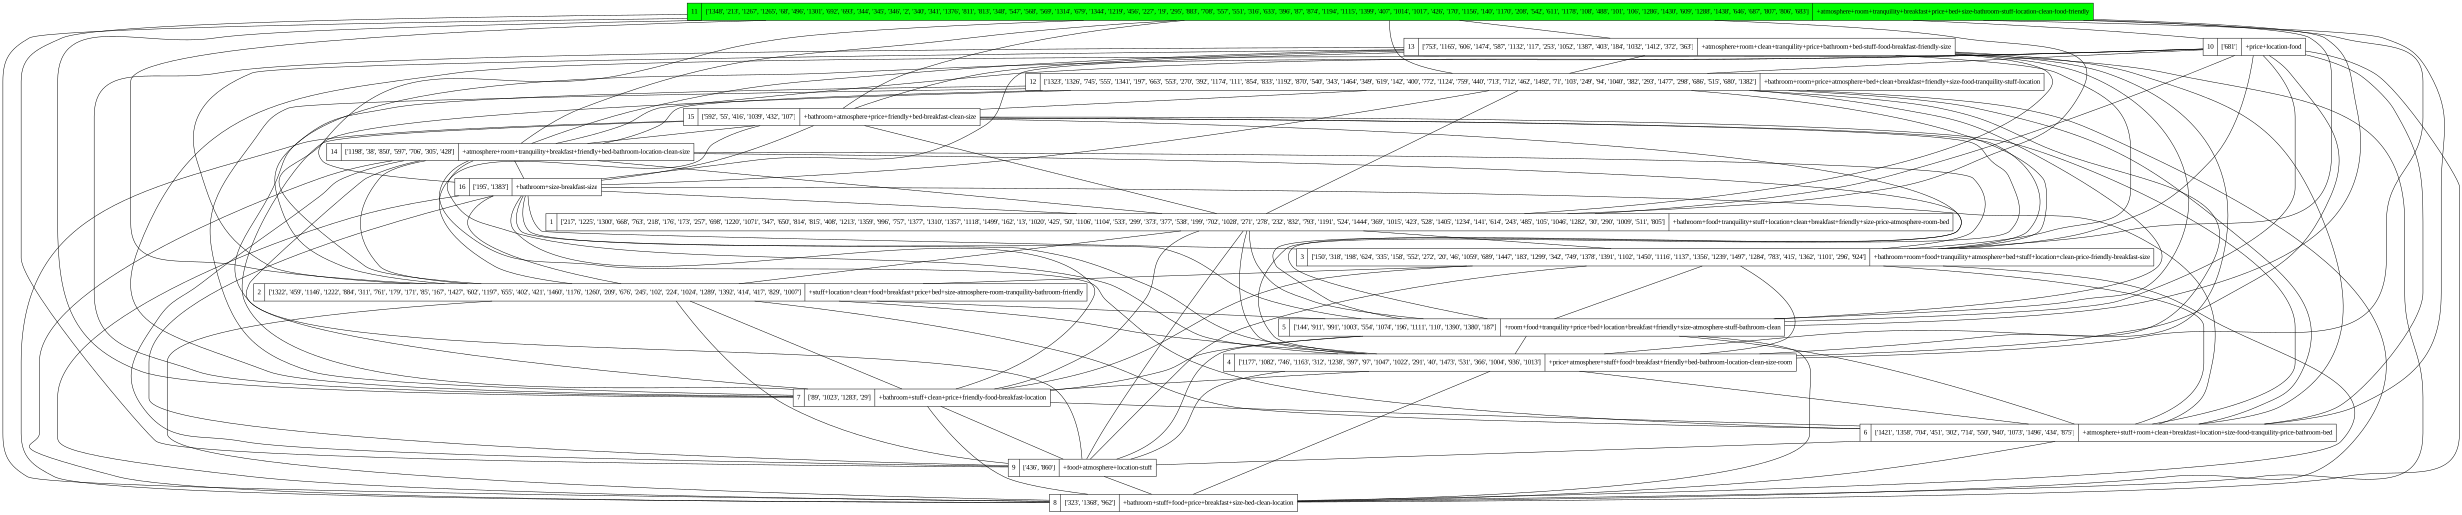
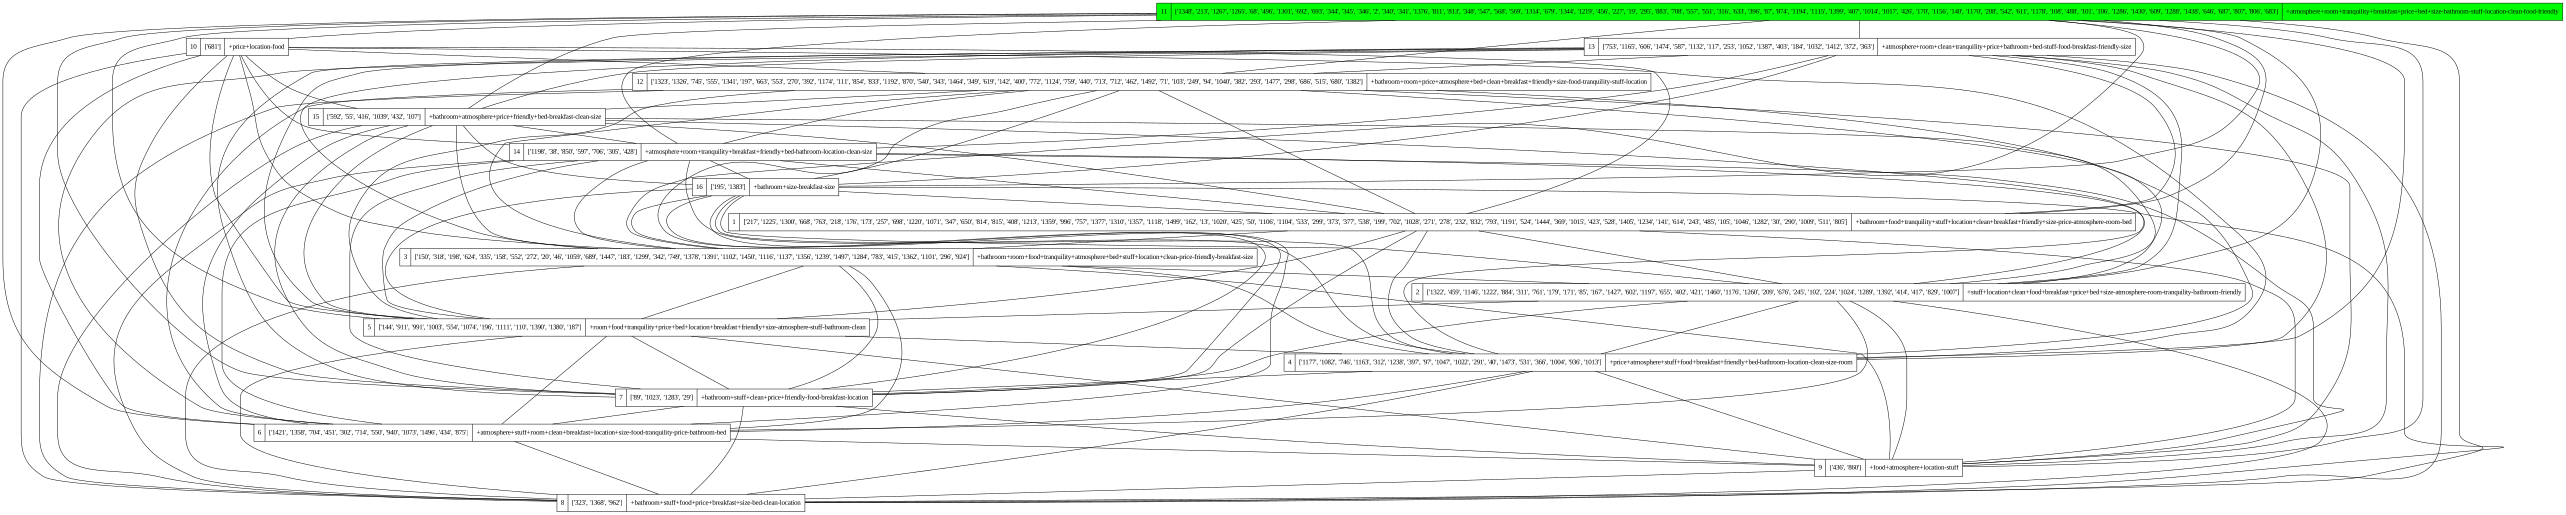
(894, 70) -> (297, 91)
(361, 437) -> (2387, 320)
